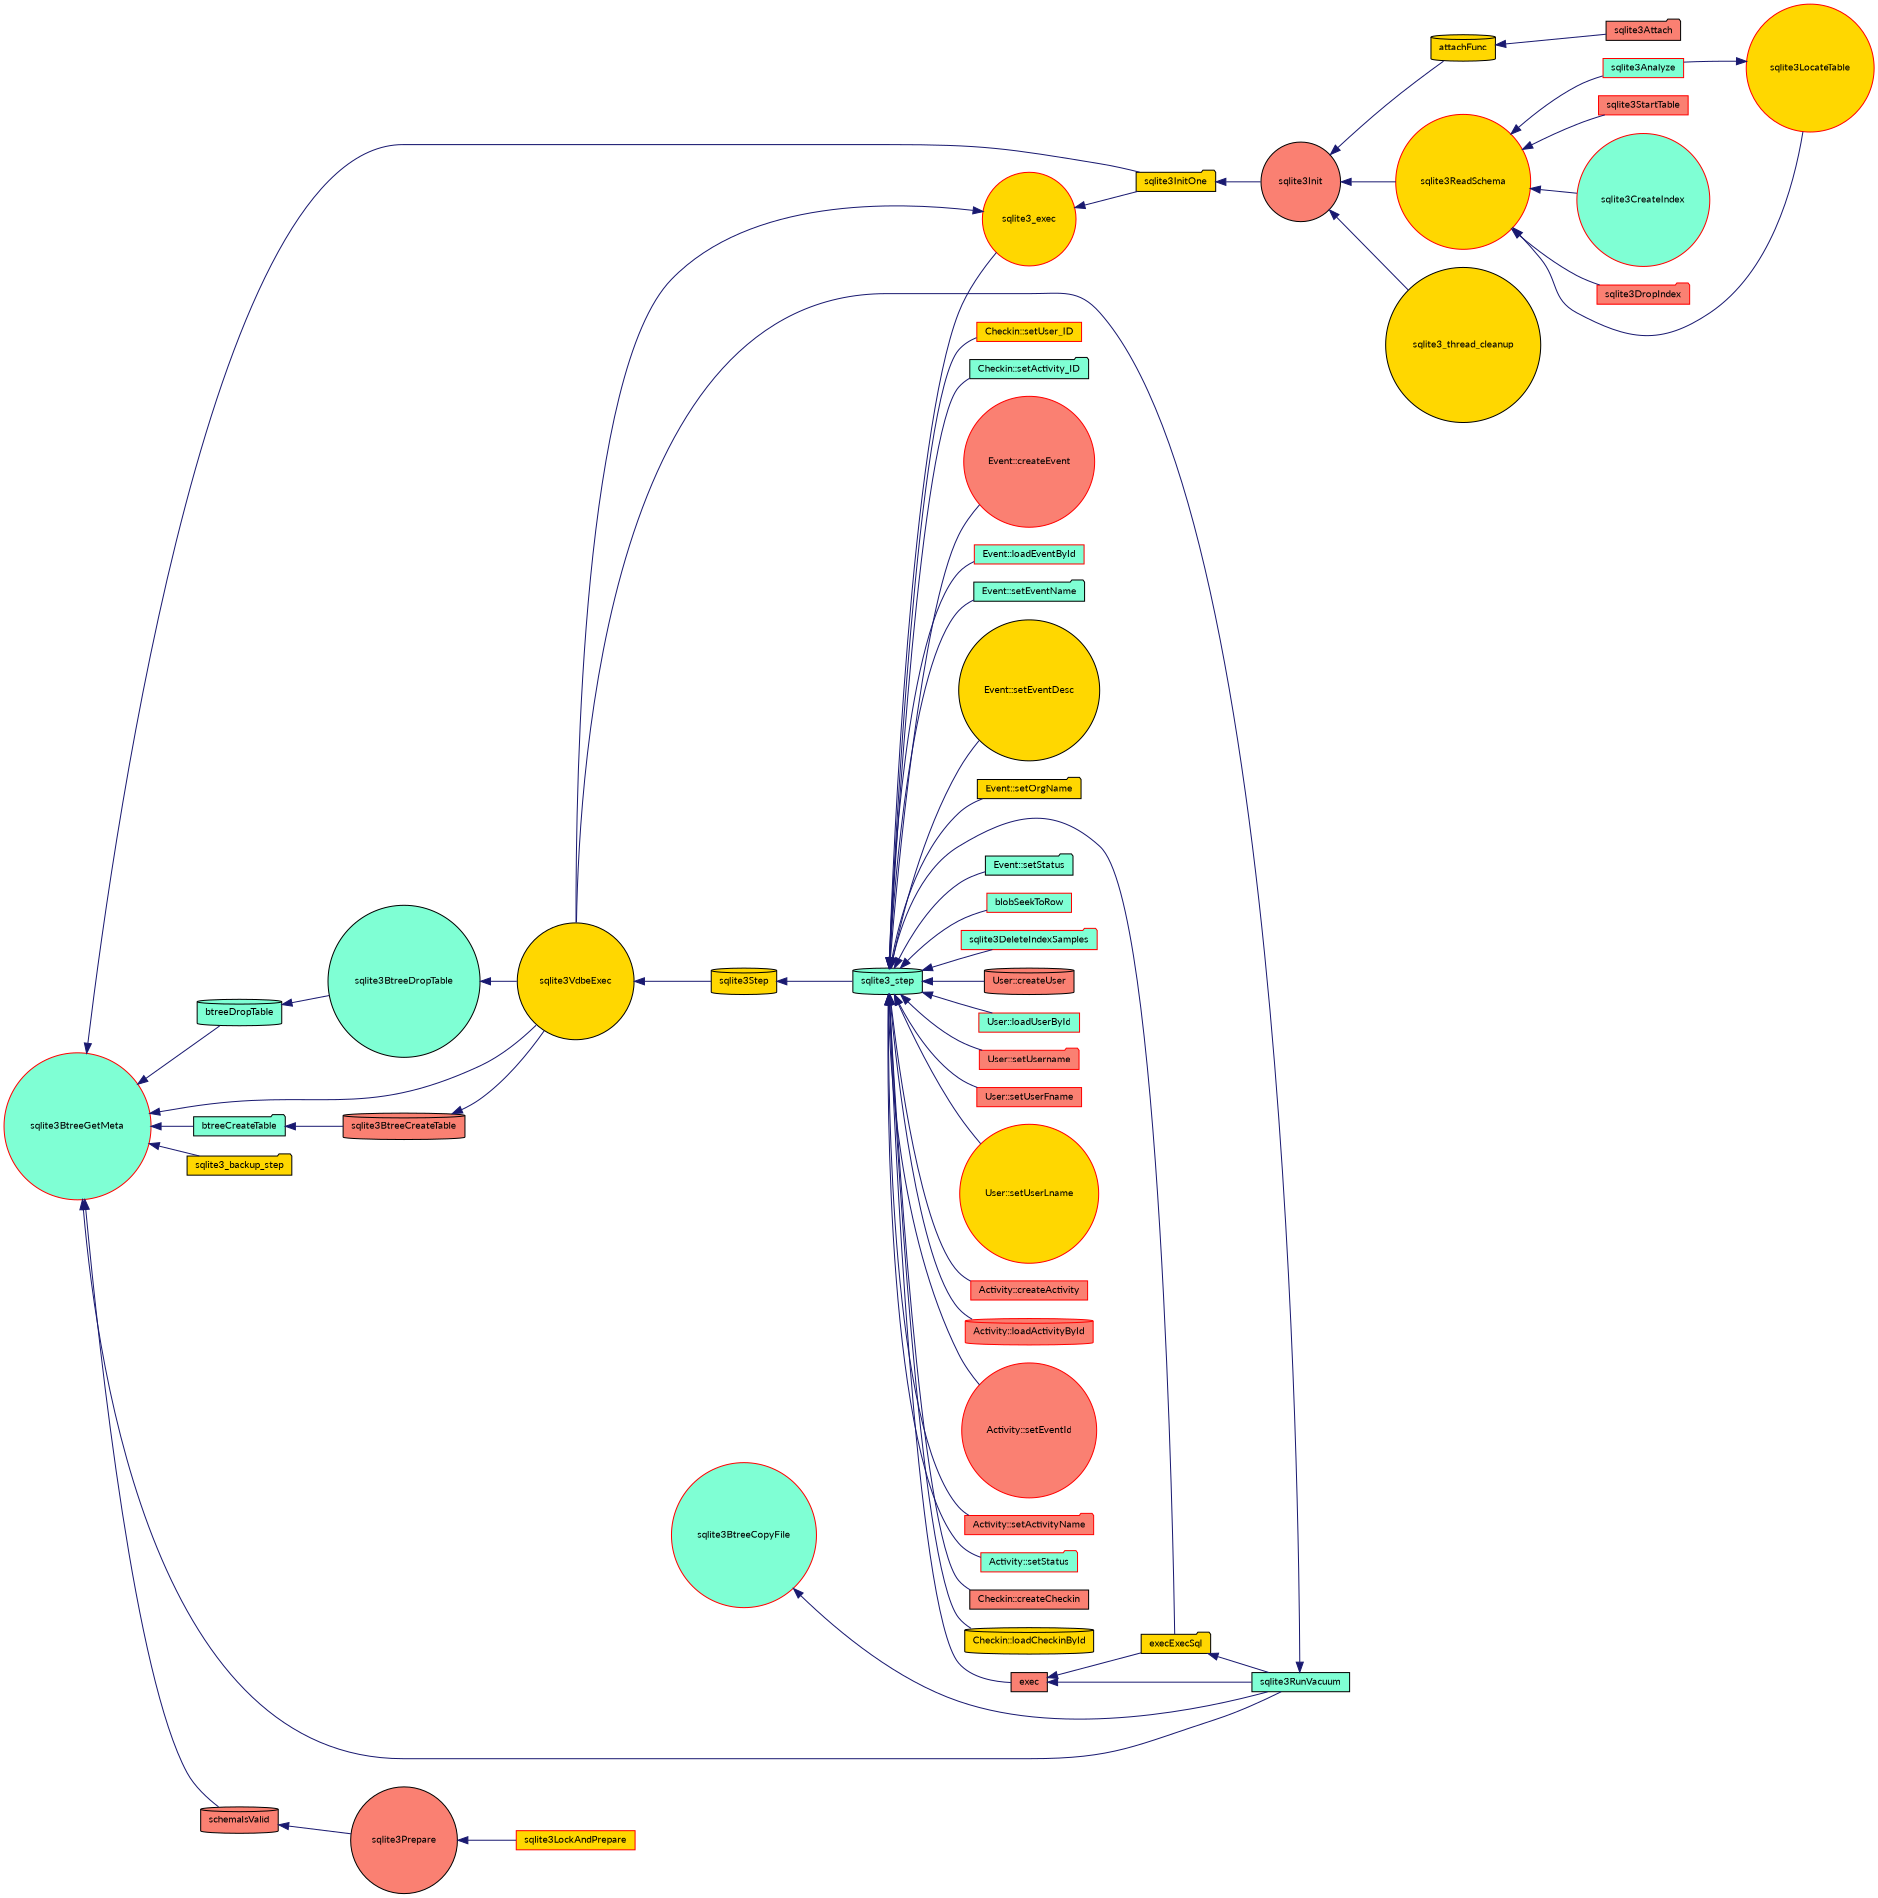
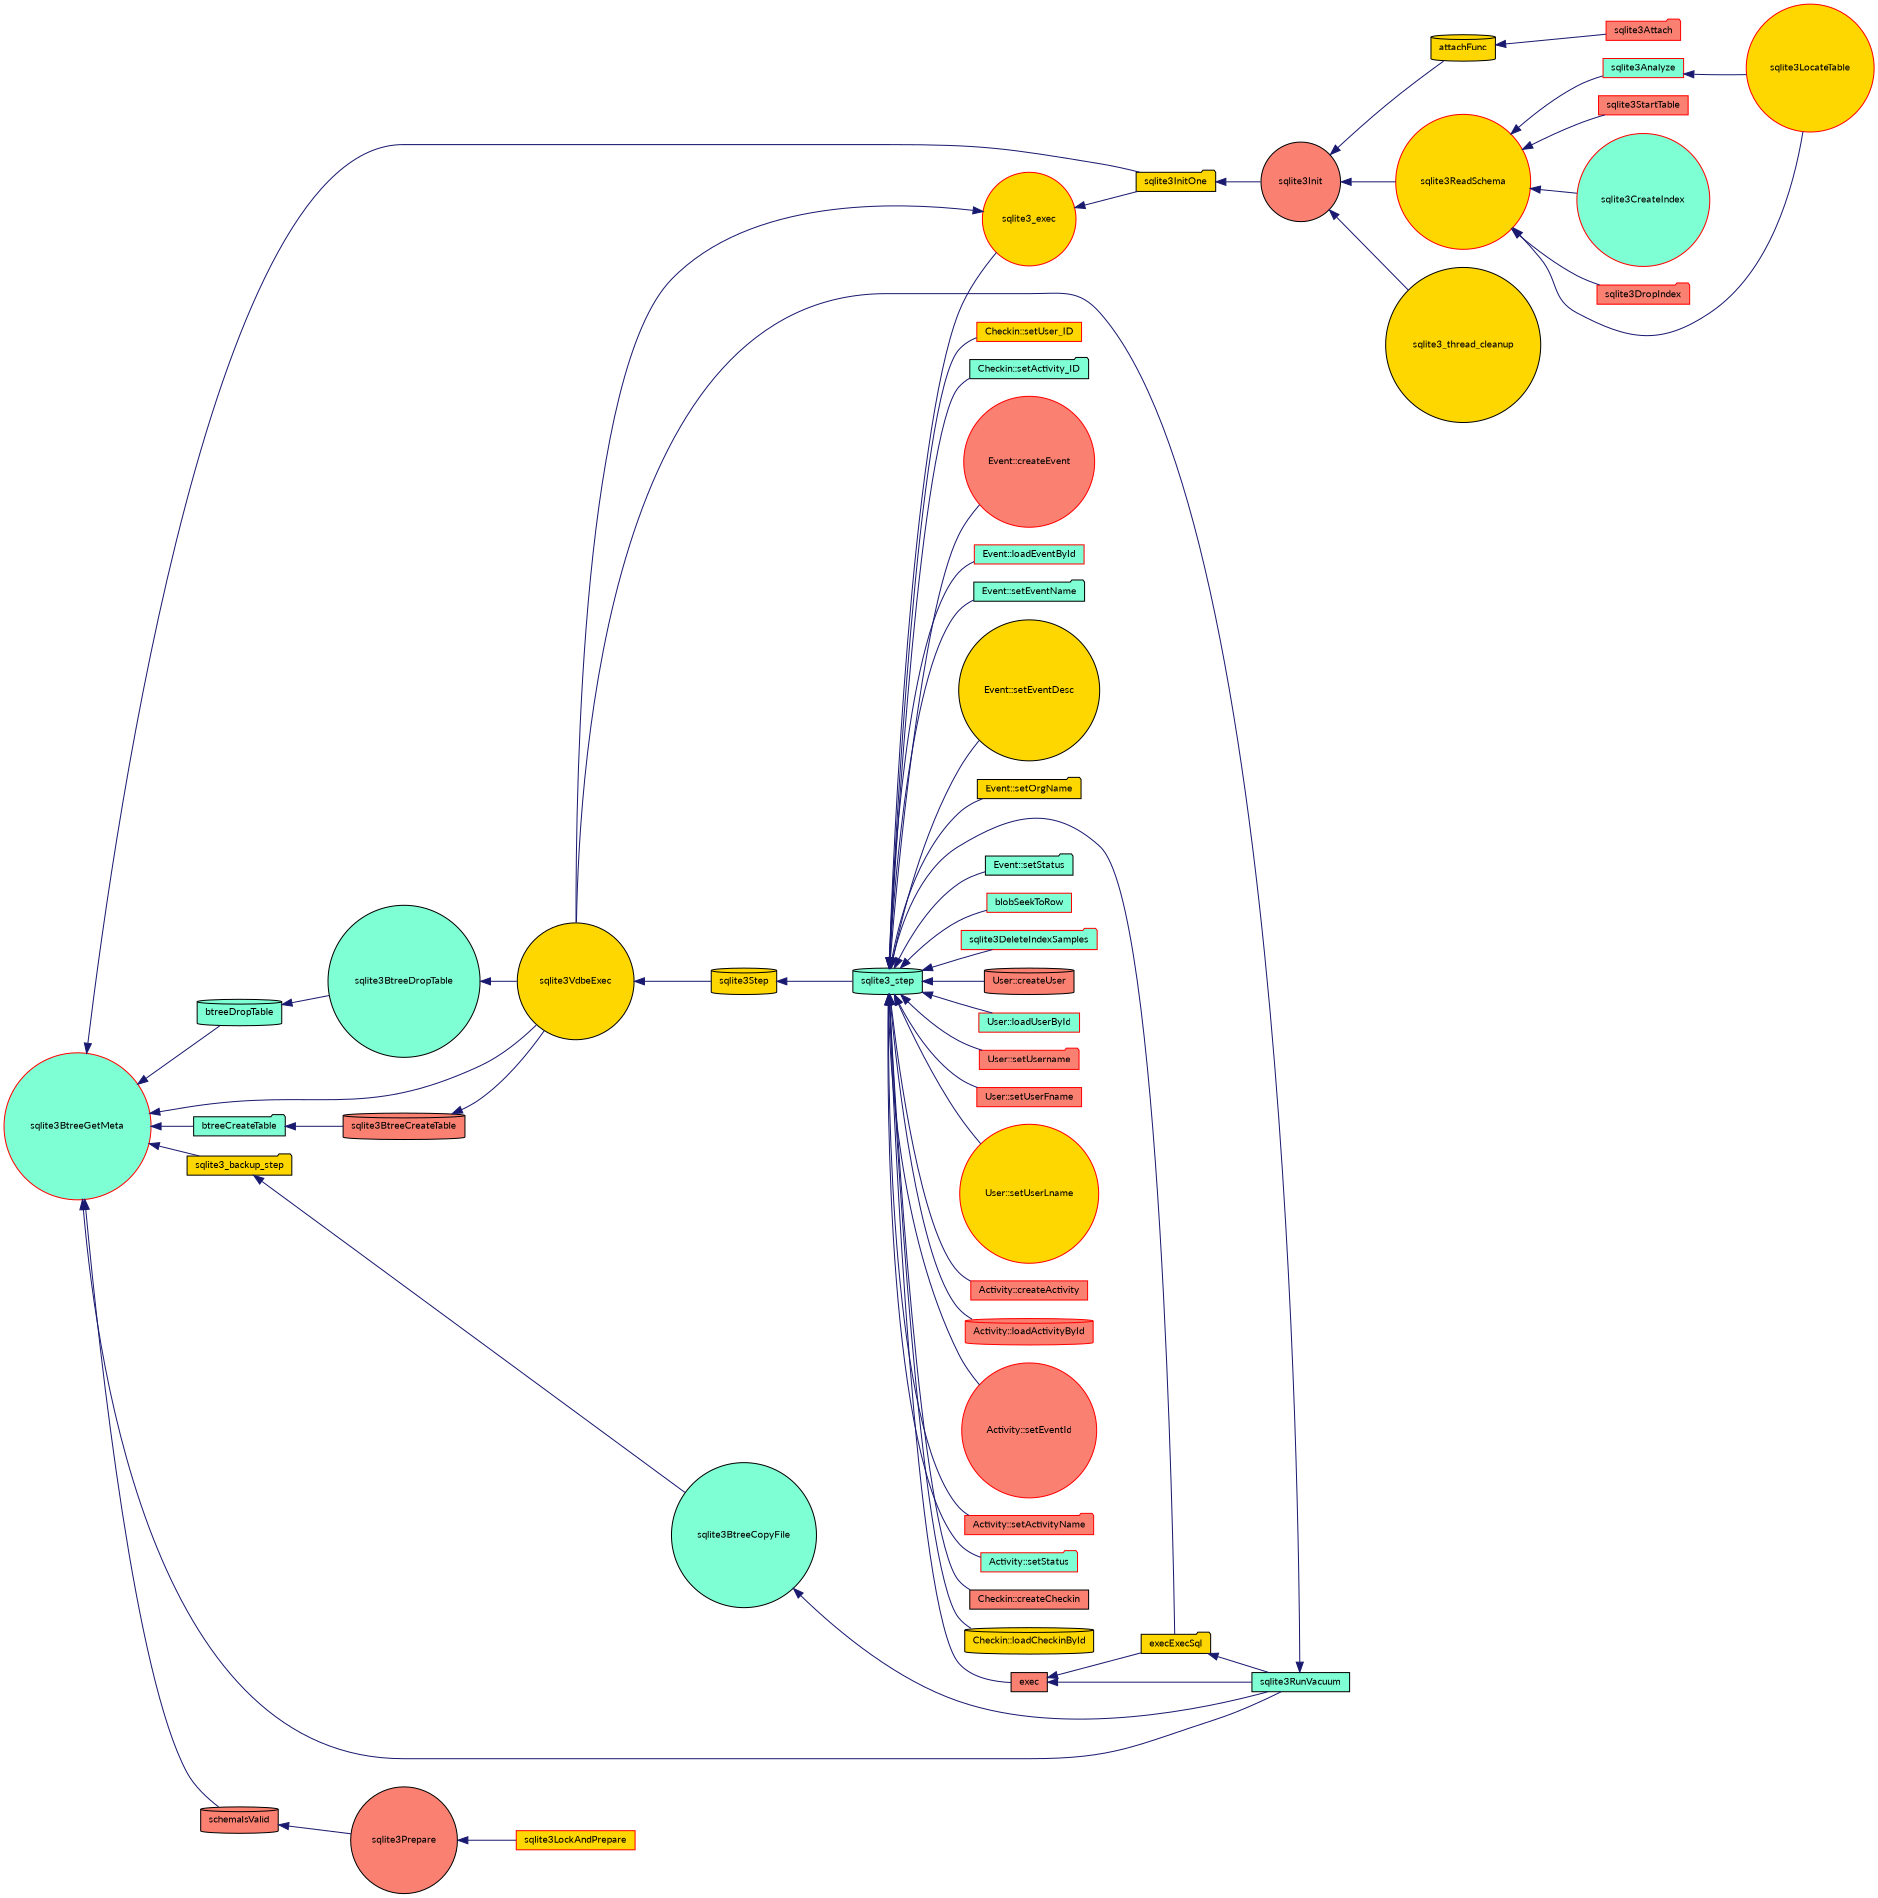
(1643, 31) -> (1643, 31)
(1710, 61) -> (1720, 75)
none -> (474, 1337)
(744, 1535) -> (744, 1535)
